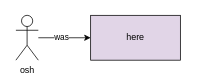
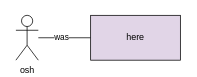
(84, 38) -> (86, 38)
